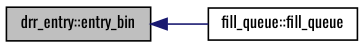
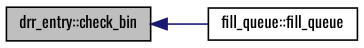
(79, 24) -> (79, 24)
